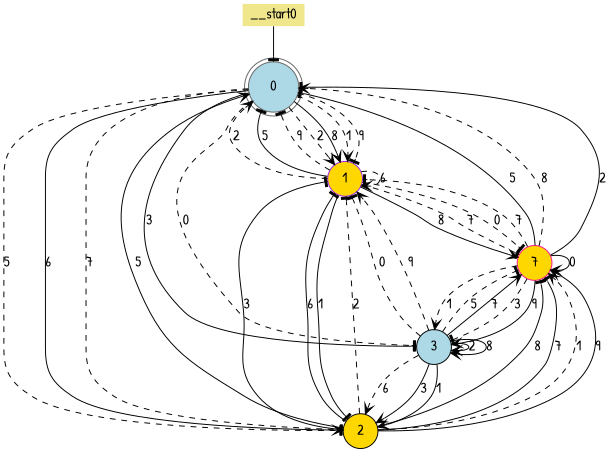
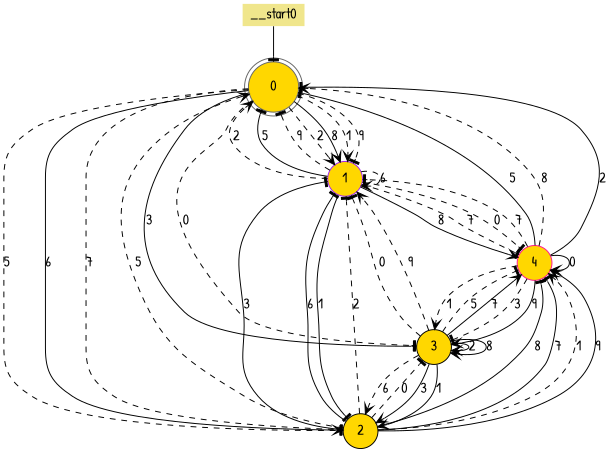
(274, 87) -> (274, 87)
(535, 263) -> (535, 263)
(140, 290) -> (140, 290)
(434, 347) -> (434, 347)
none -> (396, 391)
